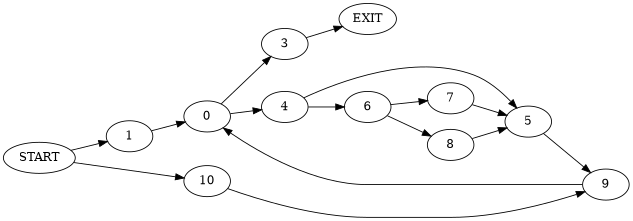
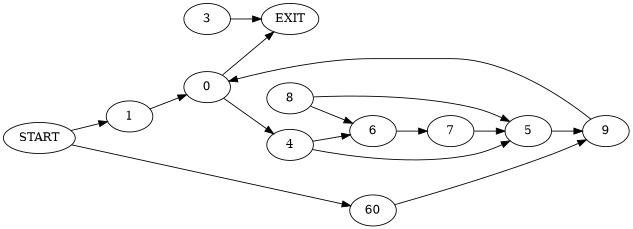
(243, 83) -> (245, 56)
(405, 124) -> (328, 113)
(207, 181) -> (373, 210)
